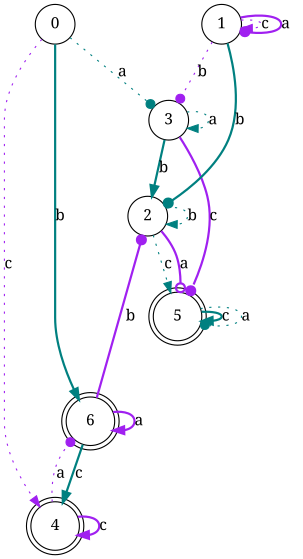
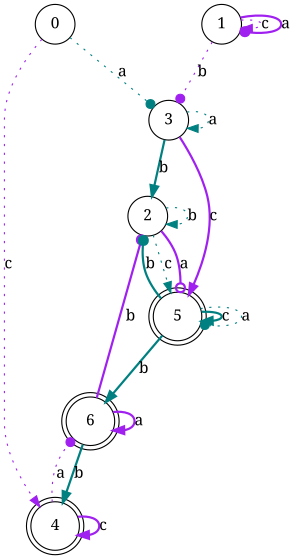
(231, 133) -> (146, 274)
(209, 209) -> (209, 209)
(55, 218) -> (138, 365)
(79, 474) -> (79, 474)
